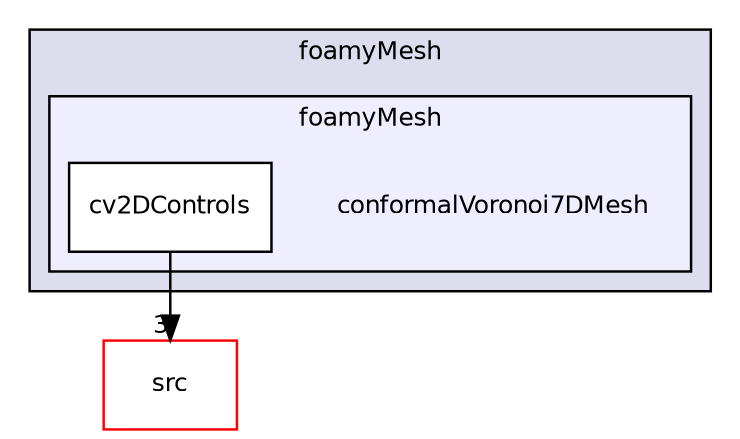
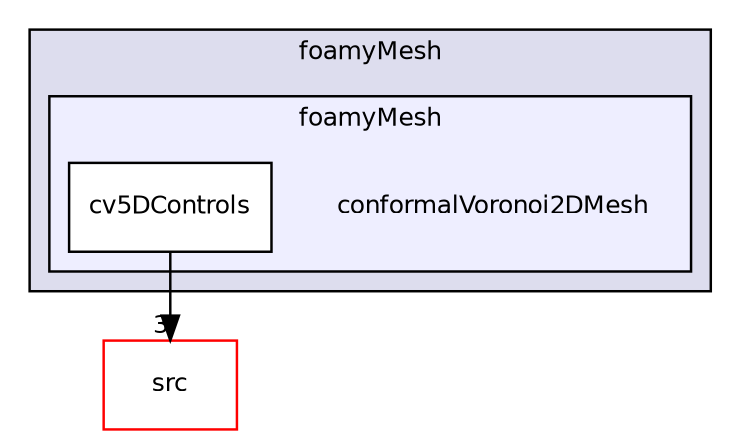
(170, 207) -> (170, 207)
(494, 207) -> (494, 207)
